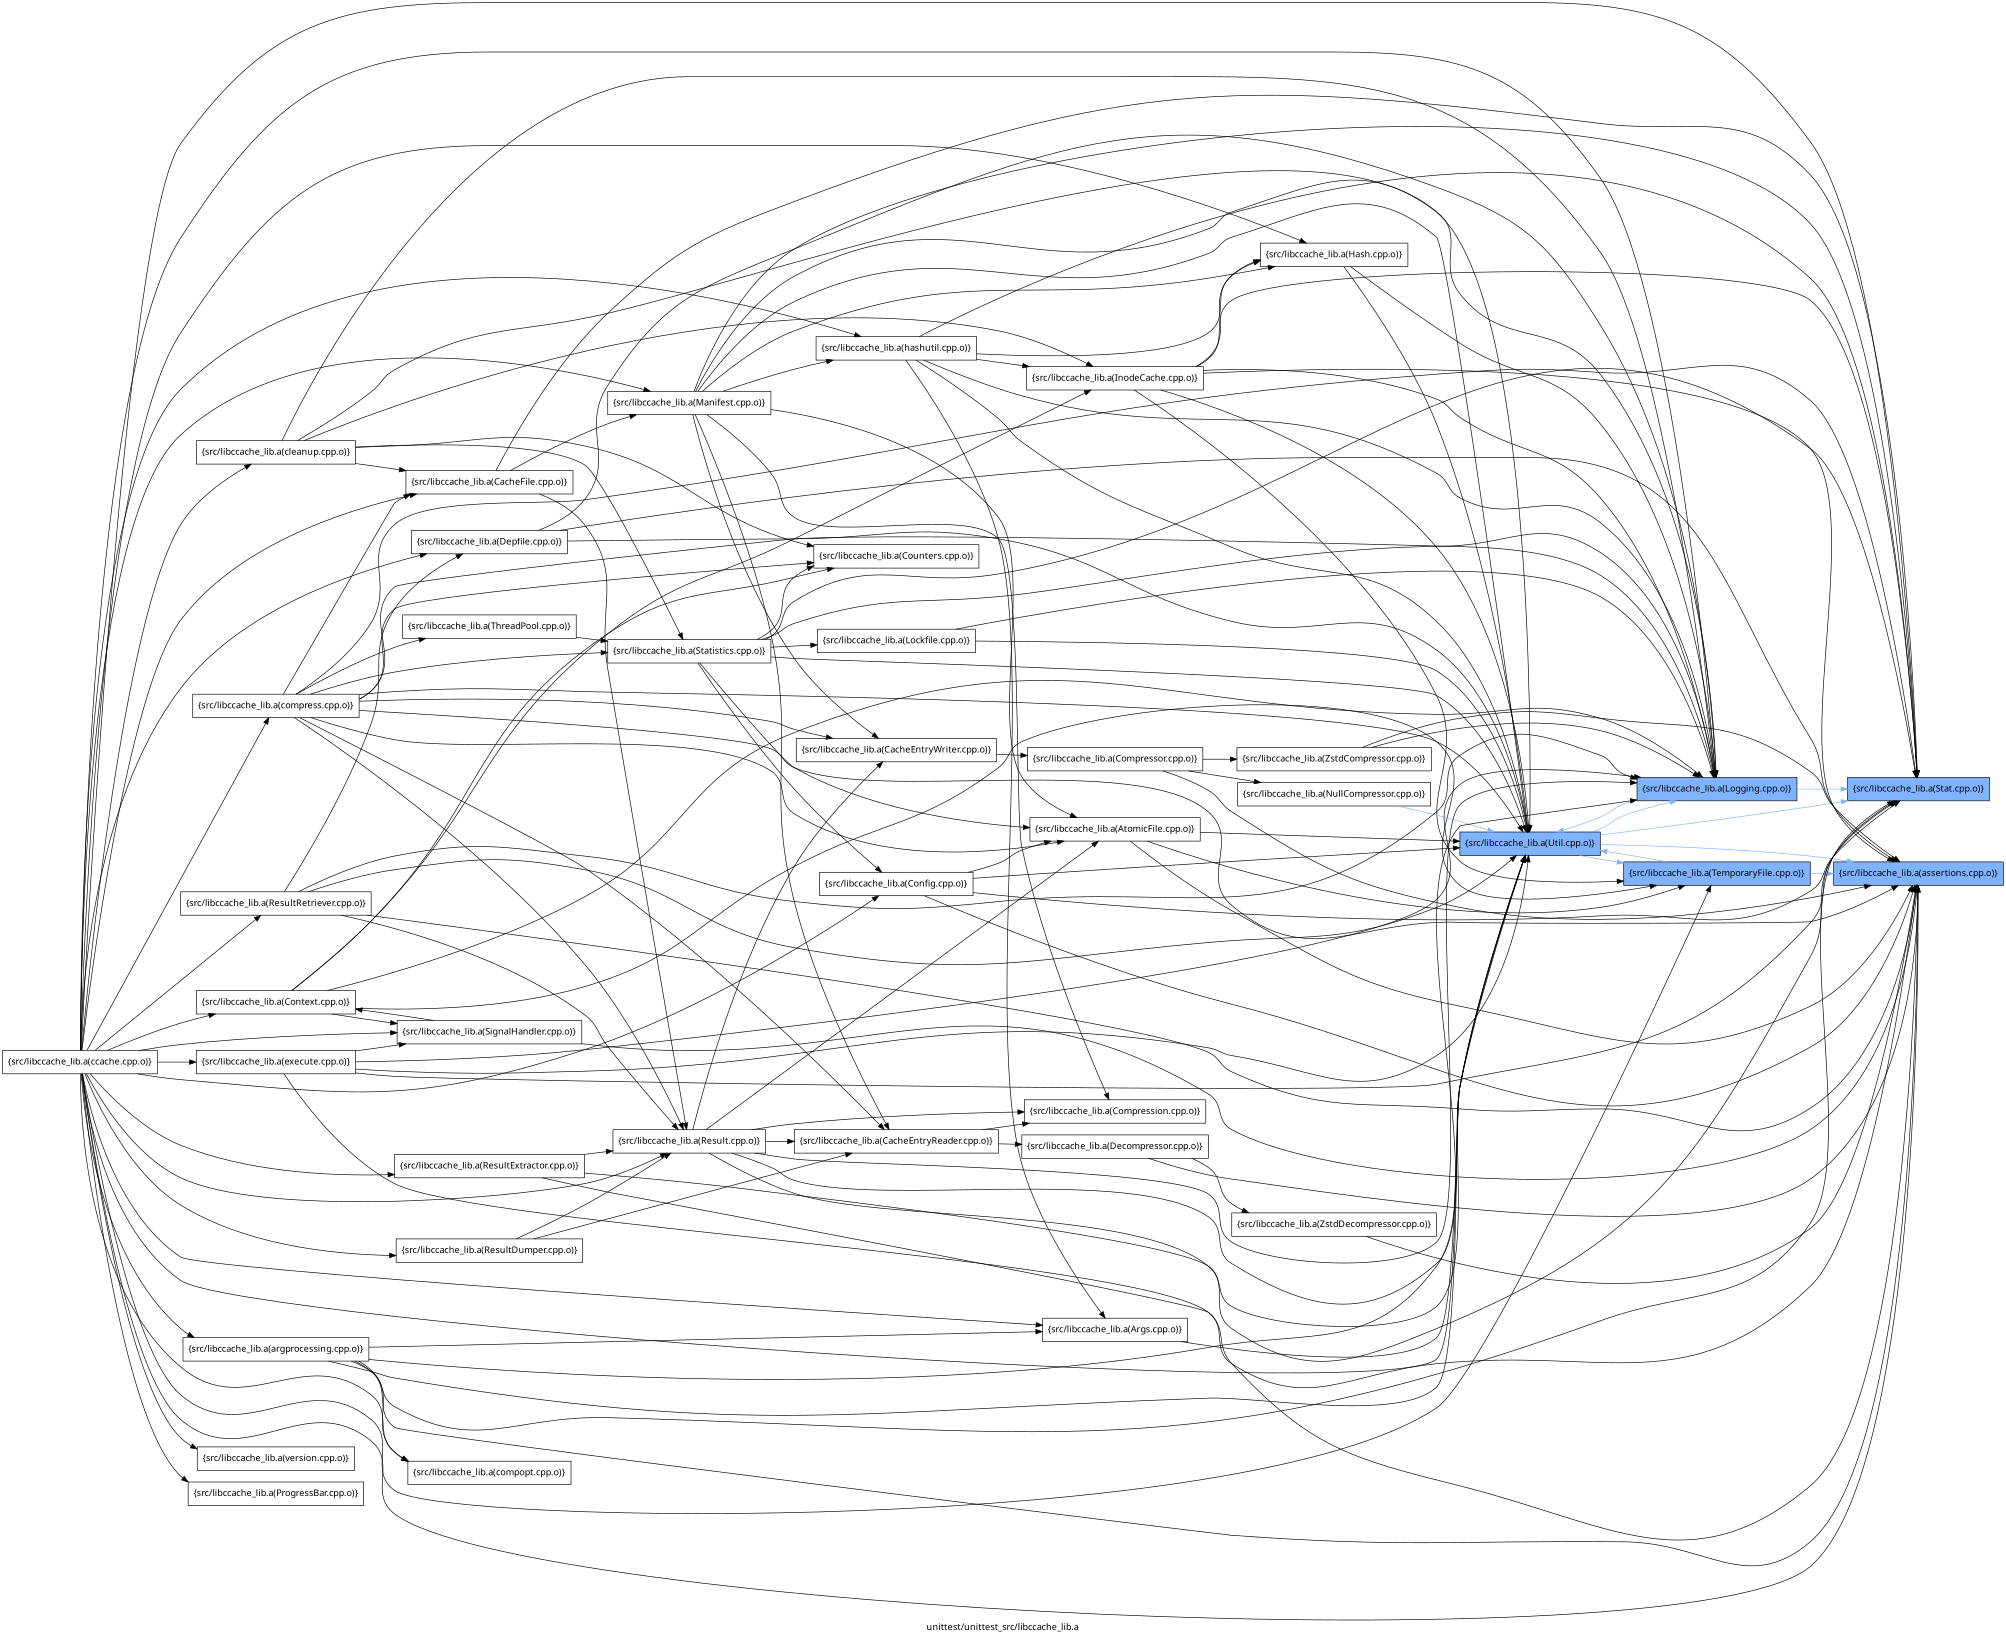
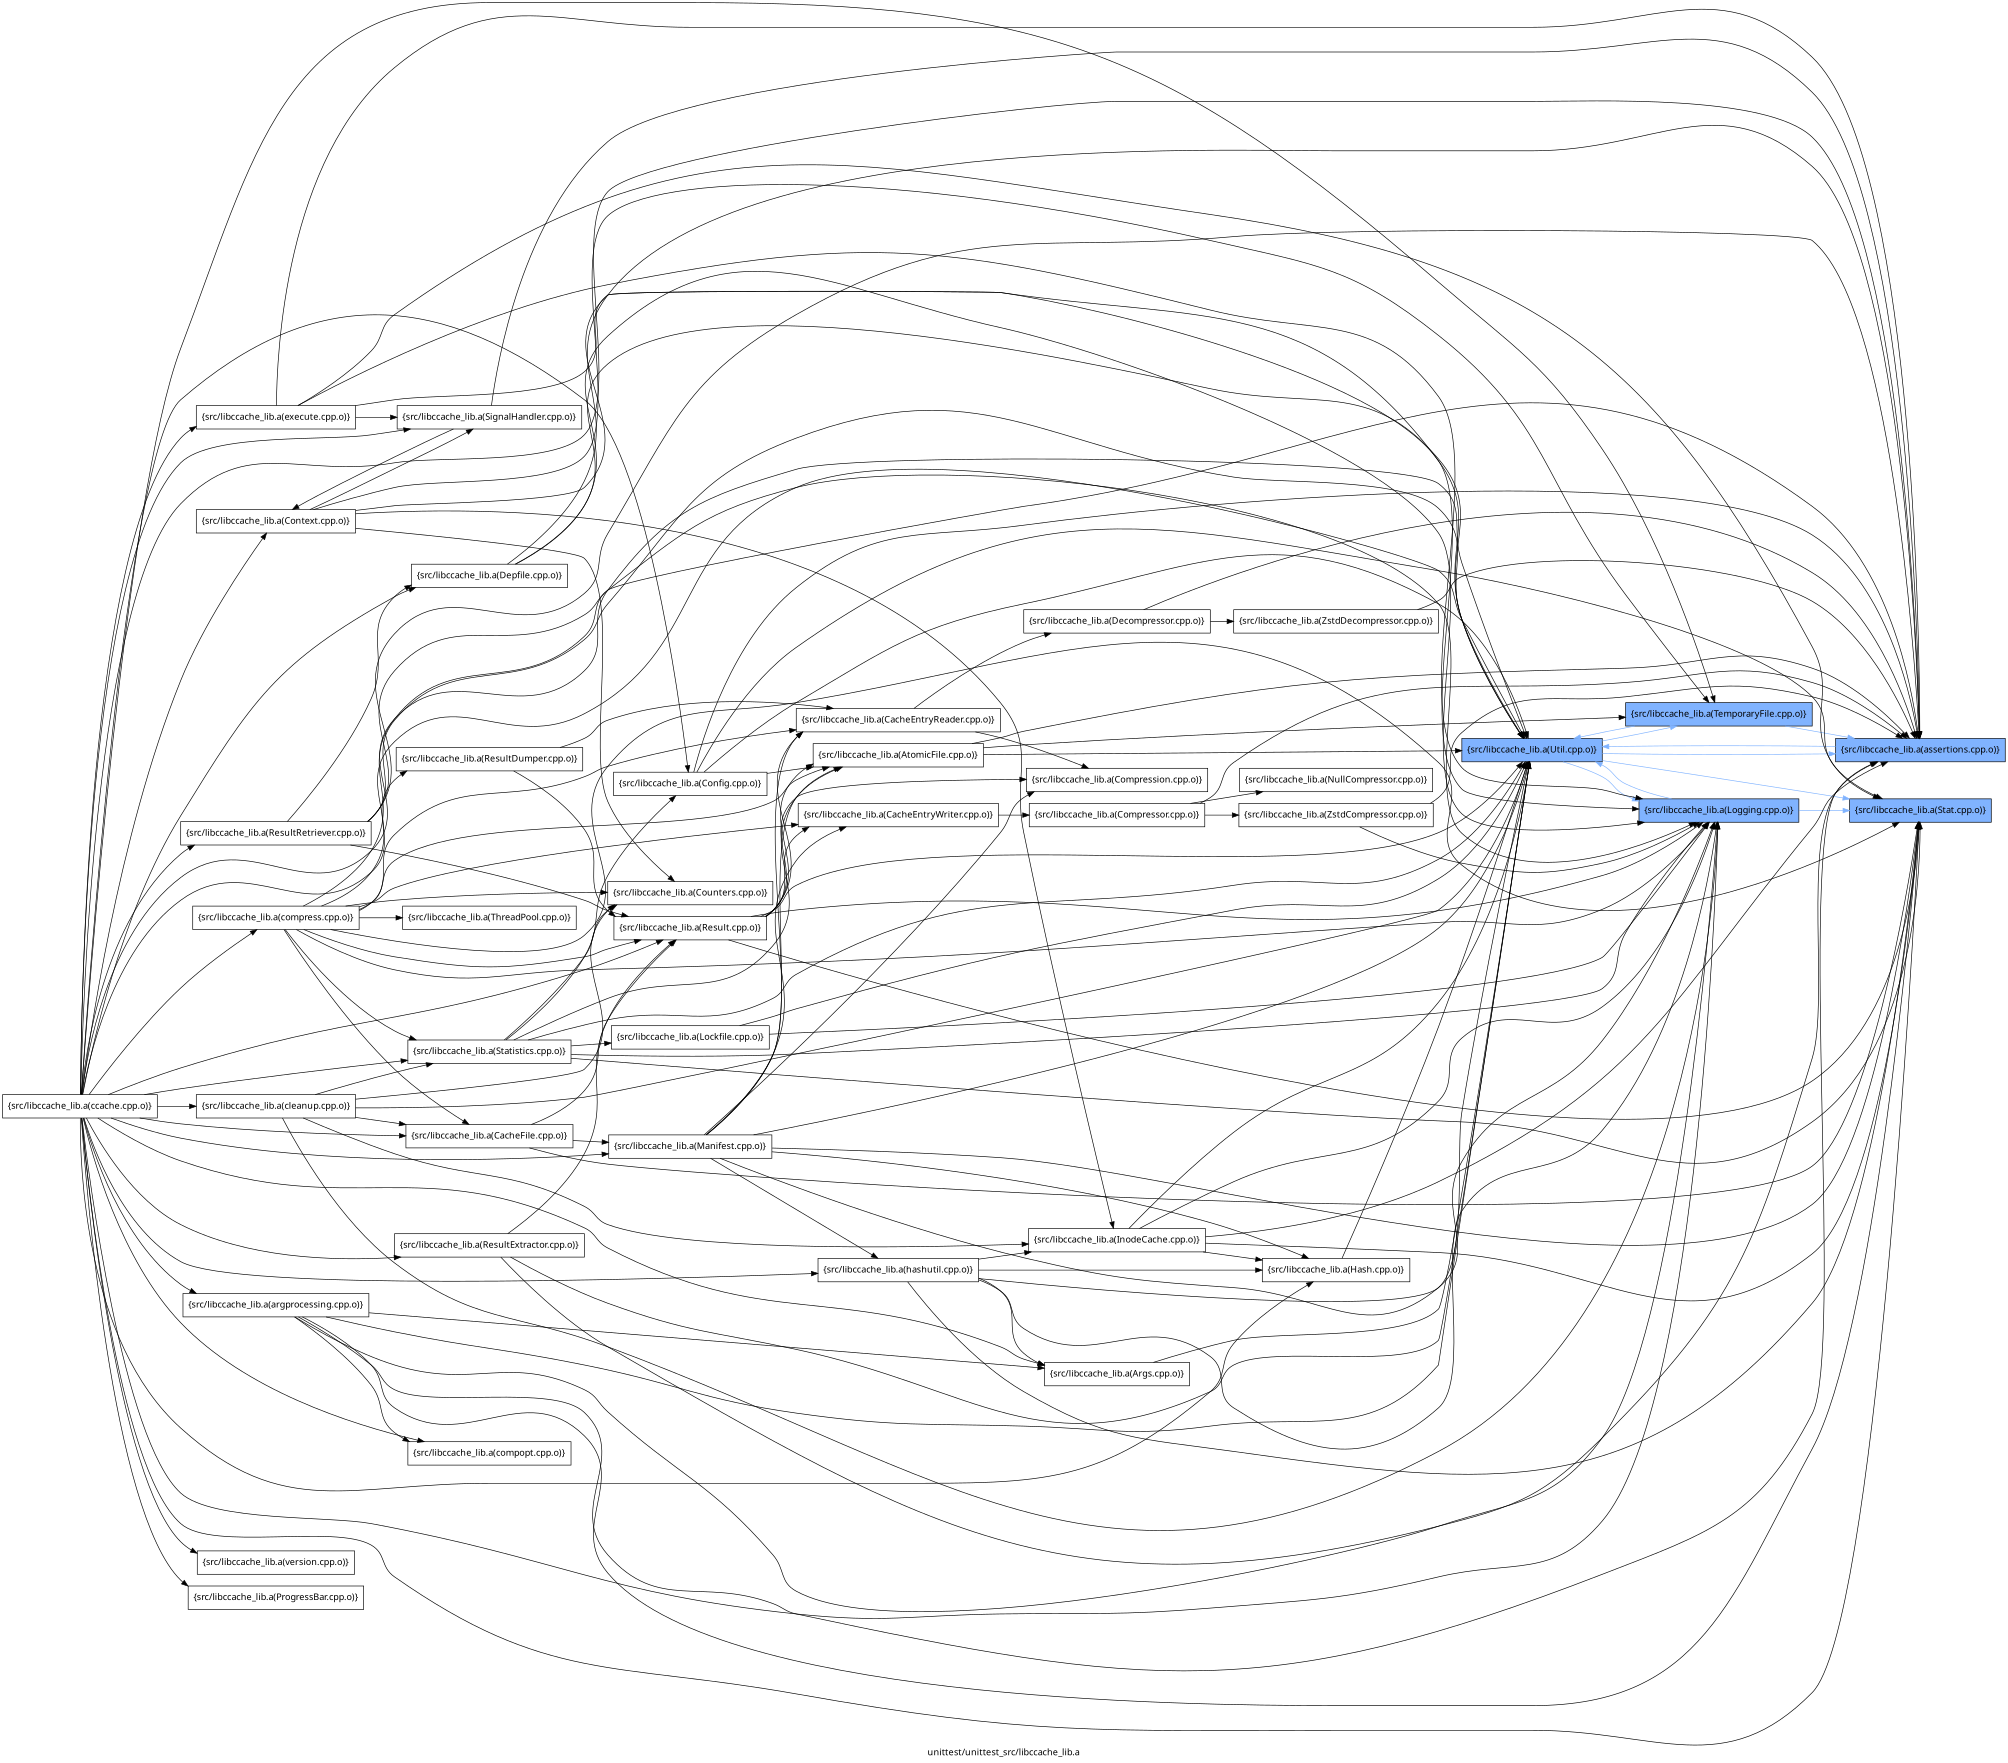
(1621, 454) -> none
(589, 639) -> (272, 1076)
(1411, 653) -> none
(1427, 813) -> (1722, 746)
